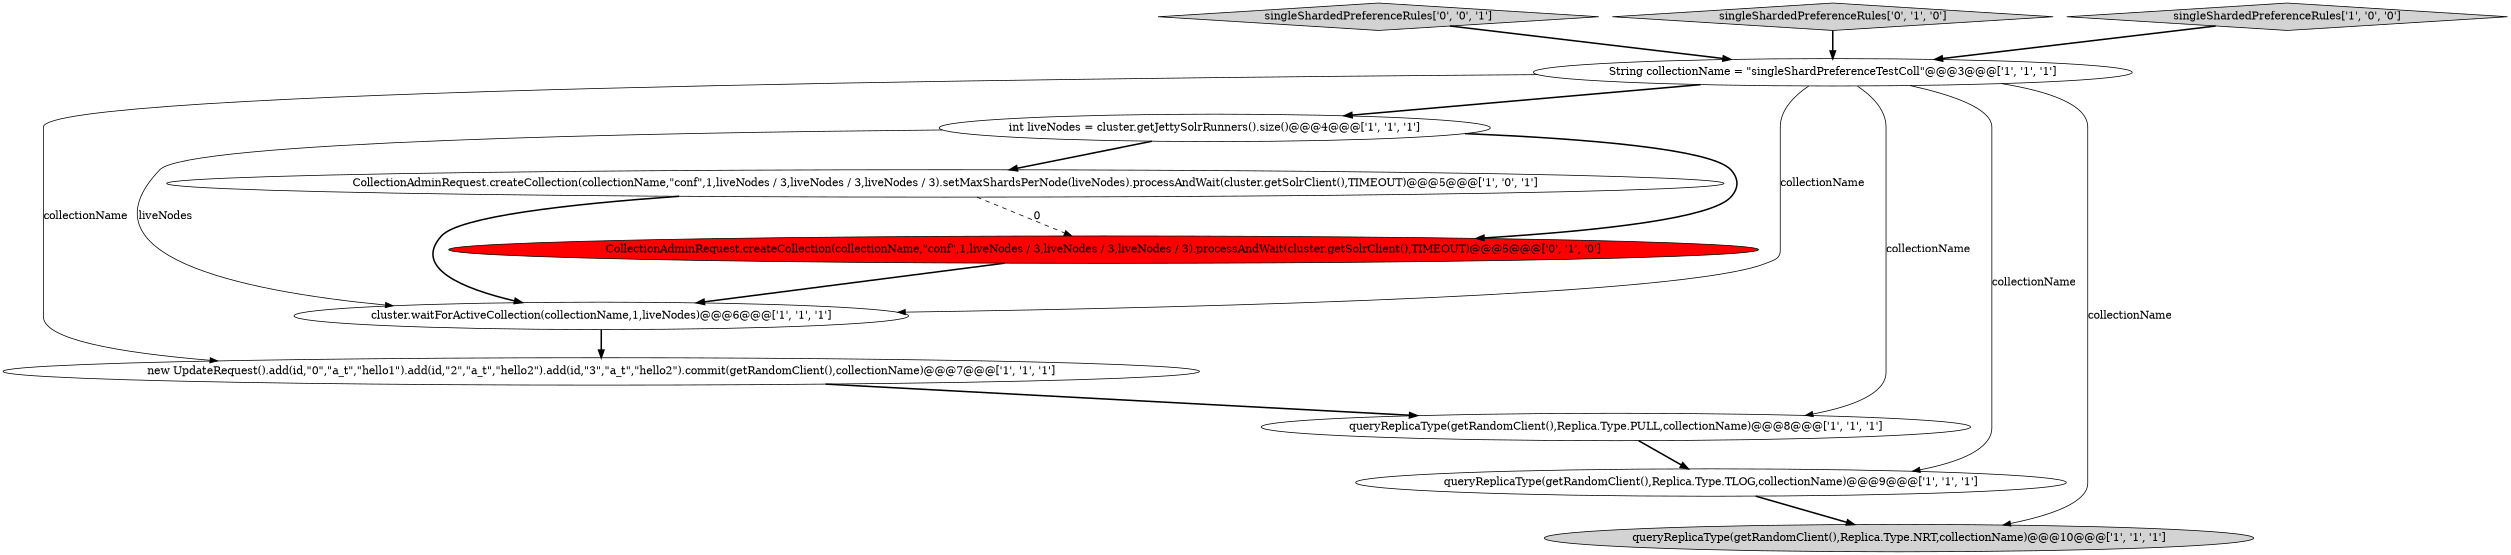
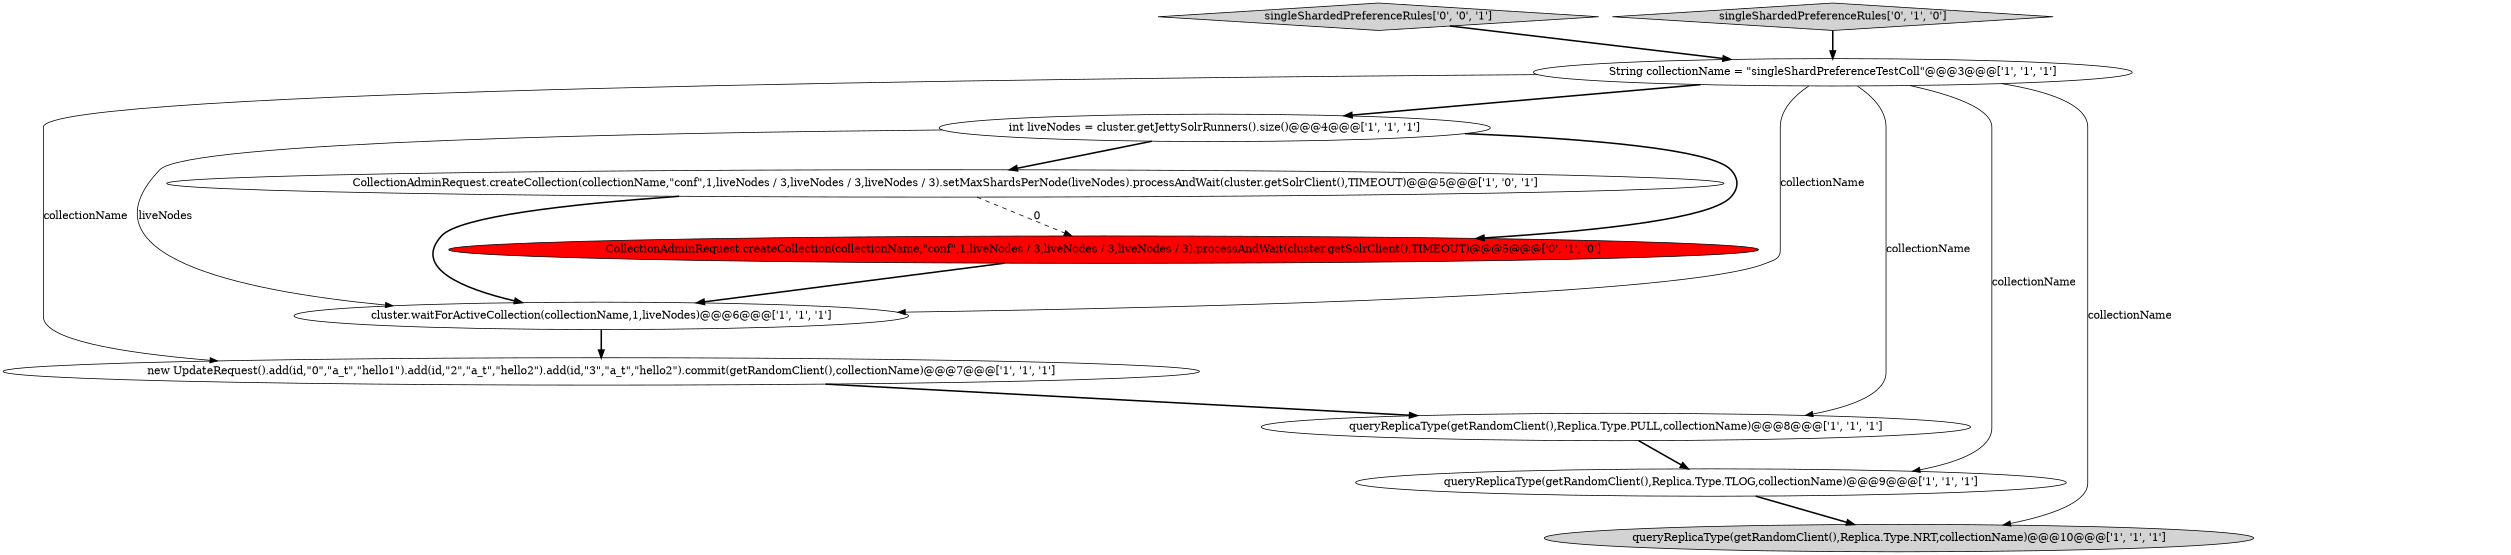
(2287, 17) -> none
